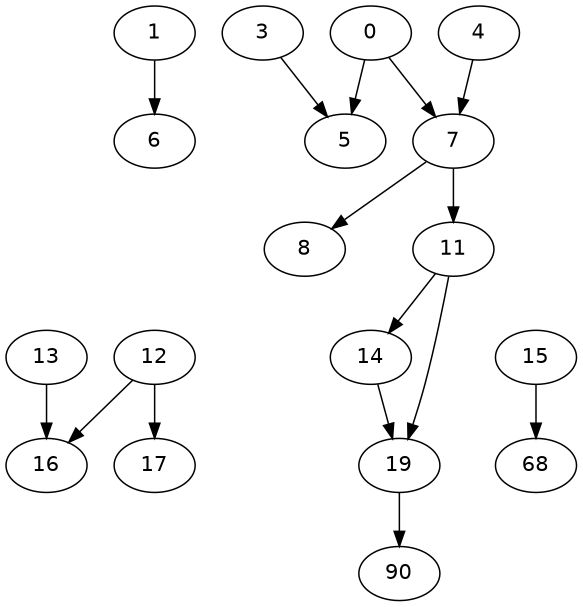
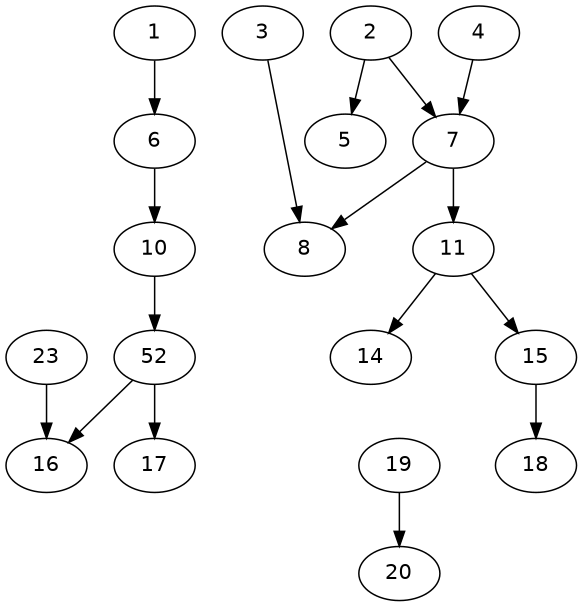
(371, 33) -> (371, 33)
(299, 81) -> (282, 134)
none -> (155, 249)
(433, 351) -> (490, 297)
(47, 357) -> (47, 357)
(155, 357) -> (155, 357)
(383, 404) -> none
(536, 465) -> (536, 465)
(399, 574) -> (399, 574)
